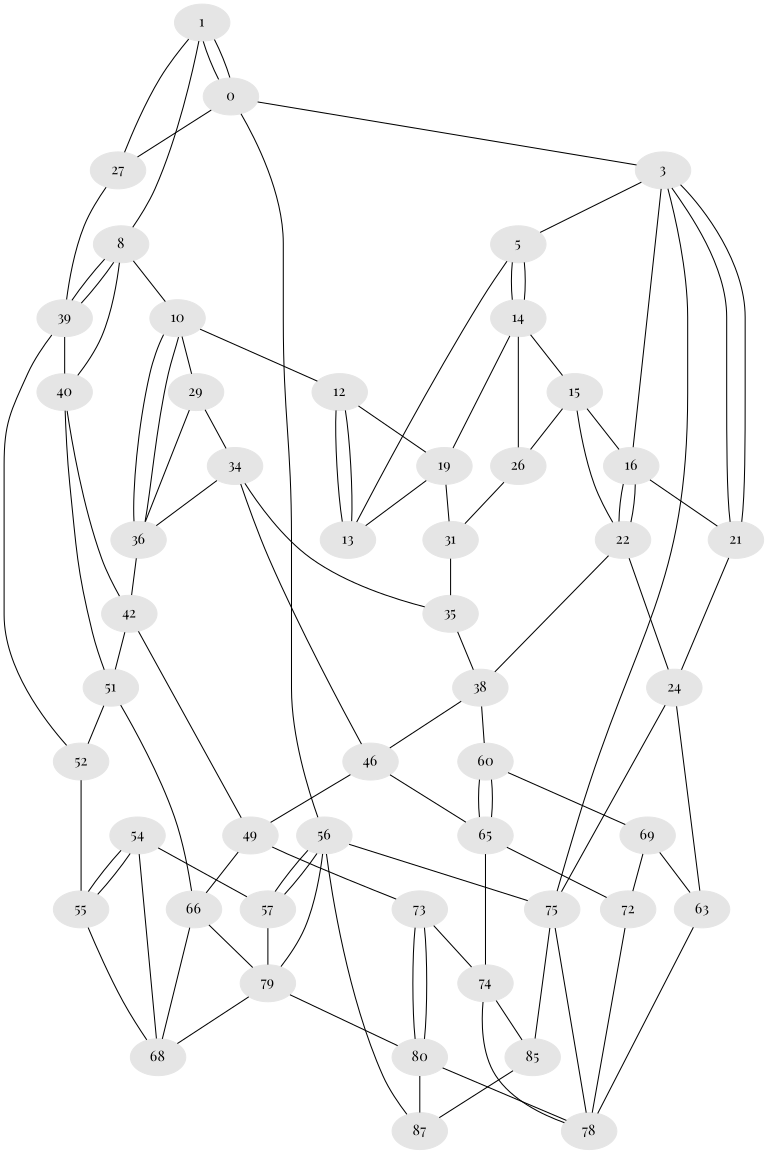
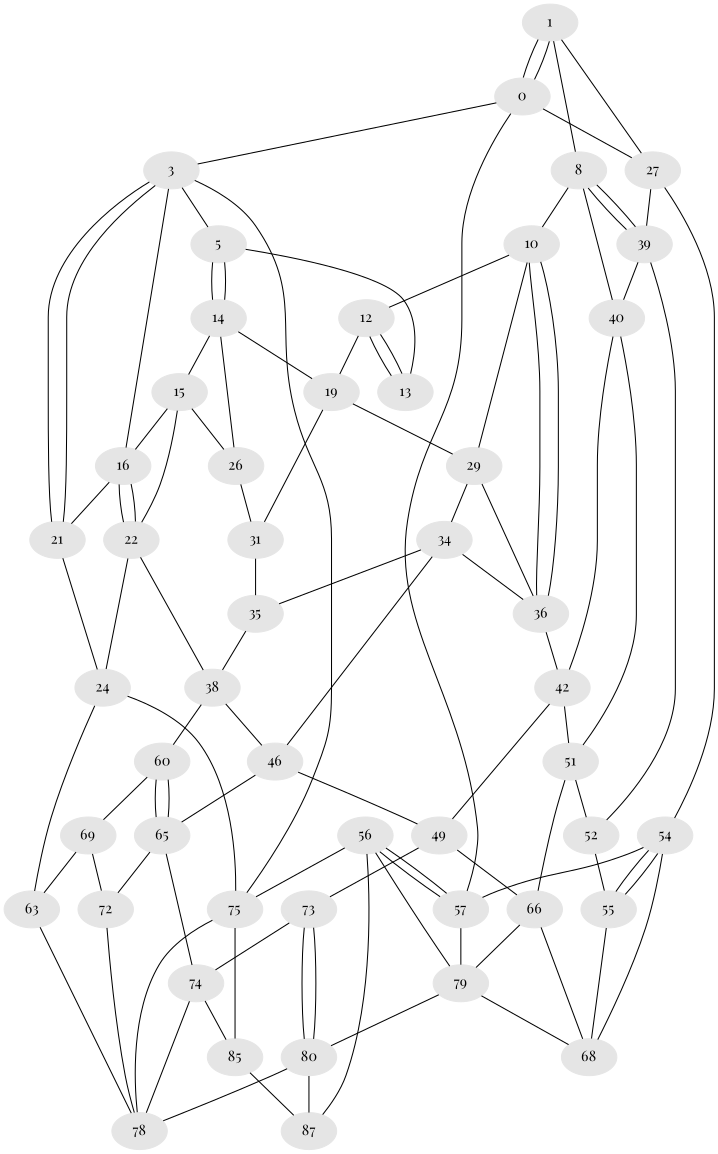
(289, 463) -> (412, 499)
none -> (714, 501)
(396, 503) -> (403, 429)
